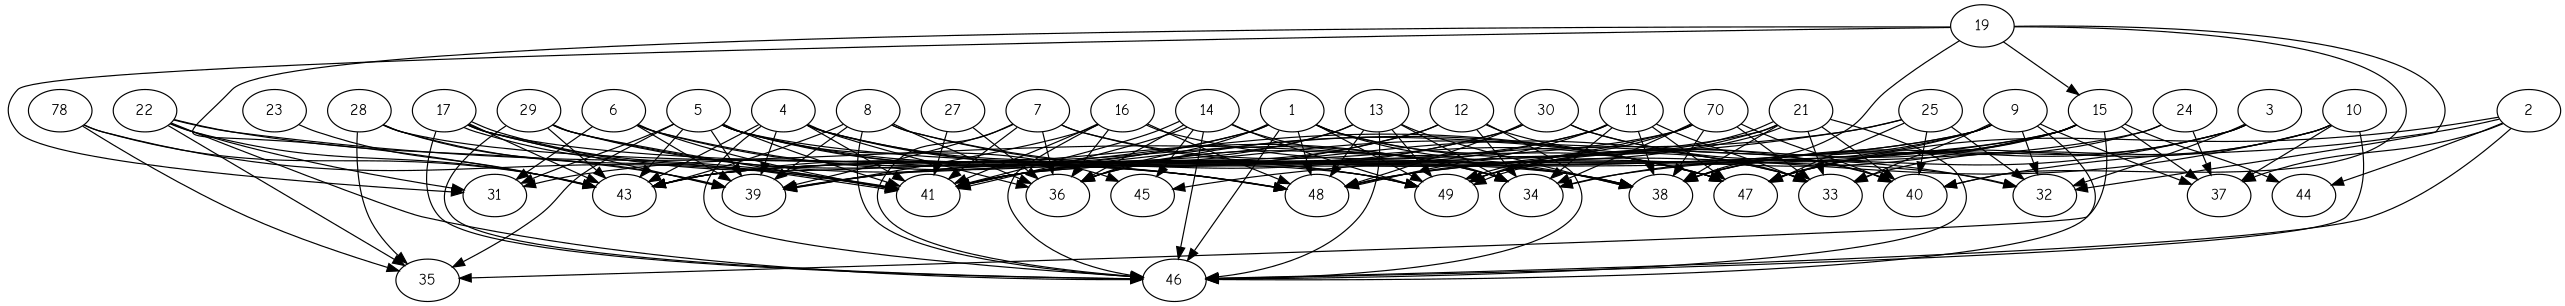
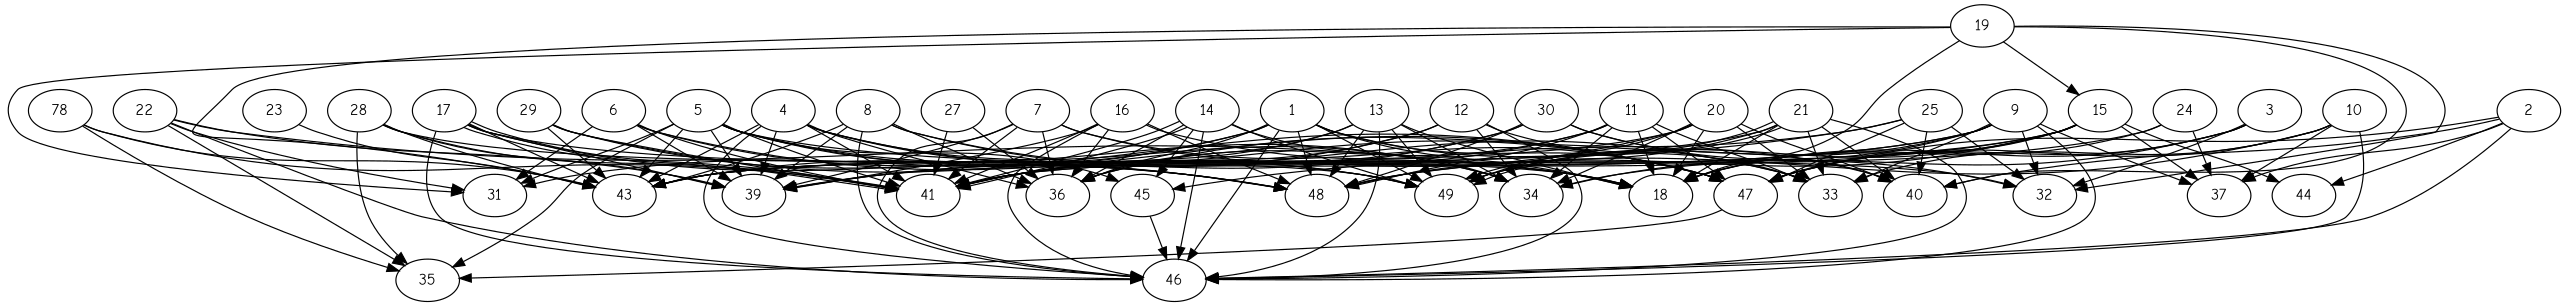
(1716, 111) -> (1716, 111)
(303, 153) -> (482, 158)
(1661, 196) -> (1661, 196)
(1367, 250) -> (1098, 258)
(729, 264) -> (1156, 232)
